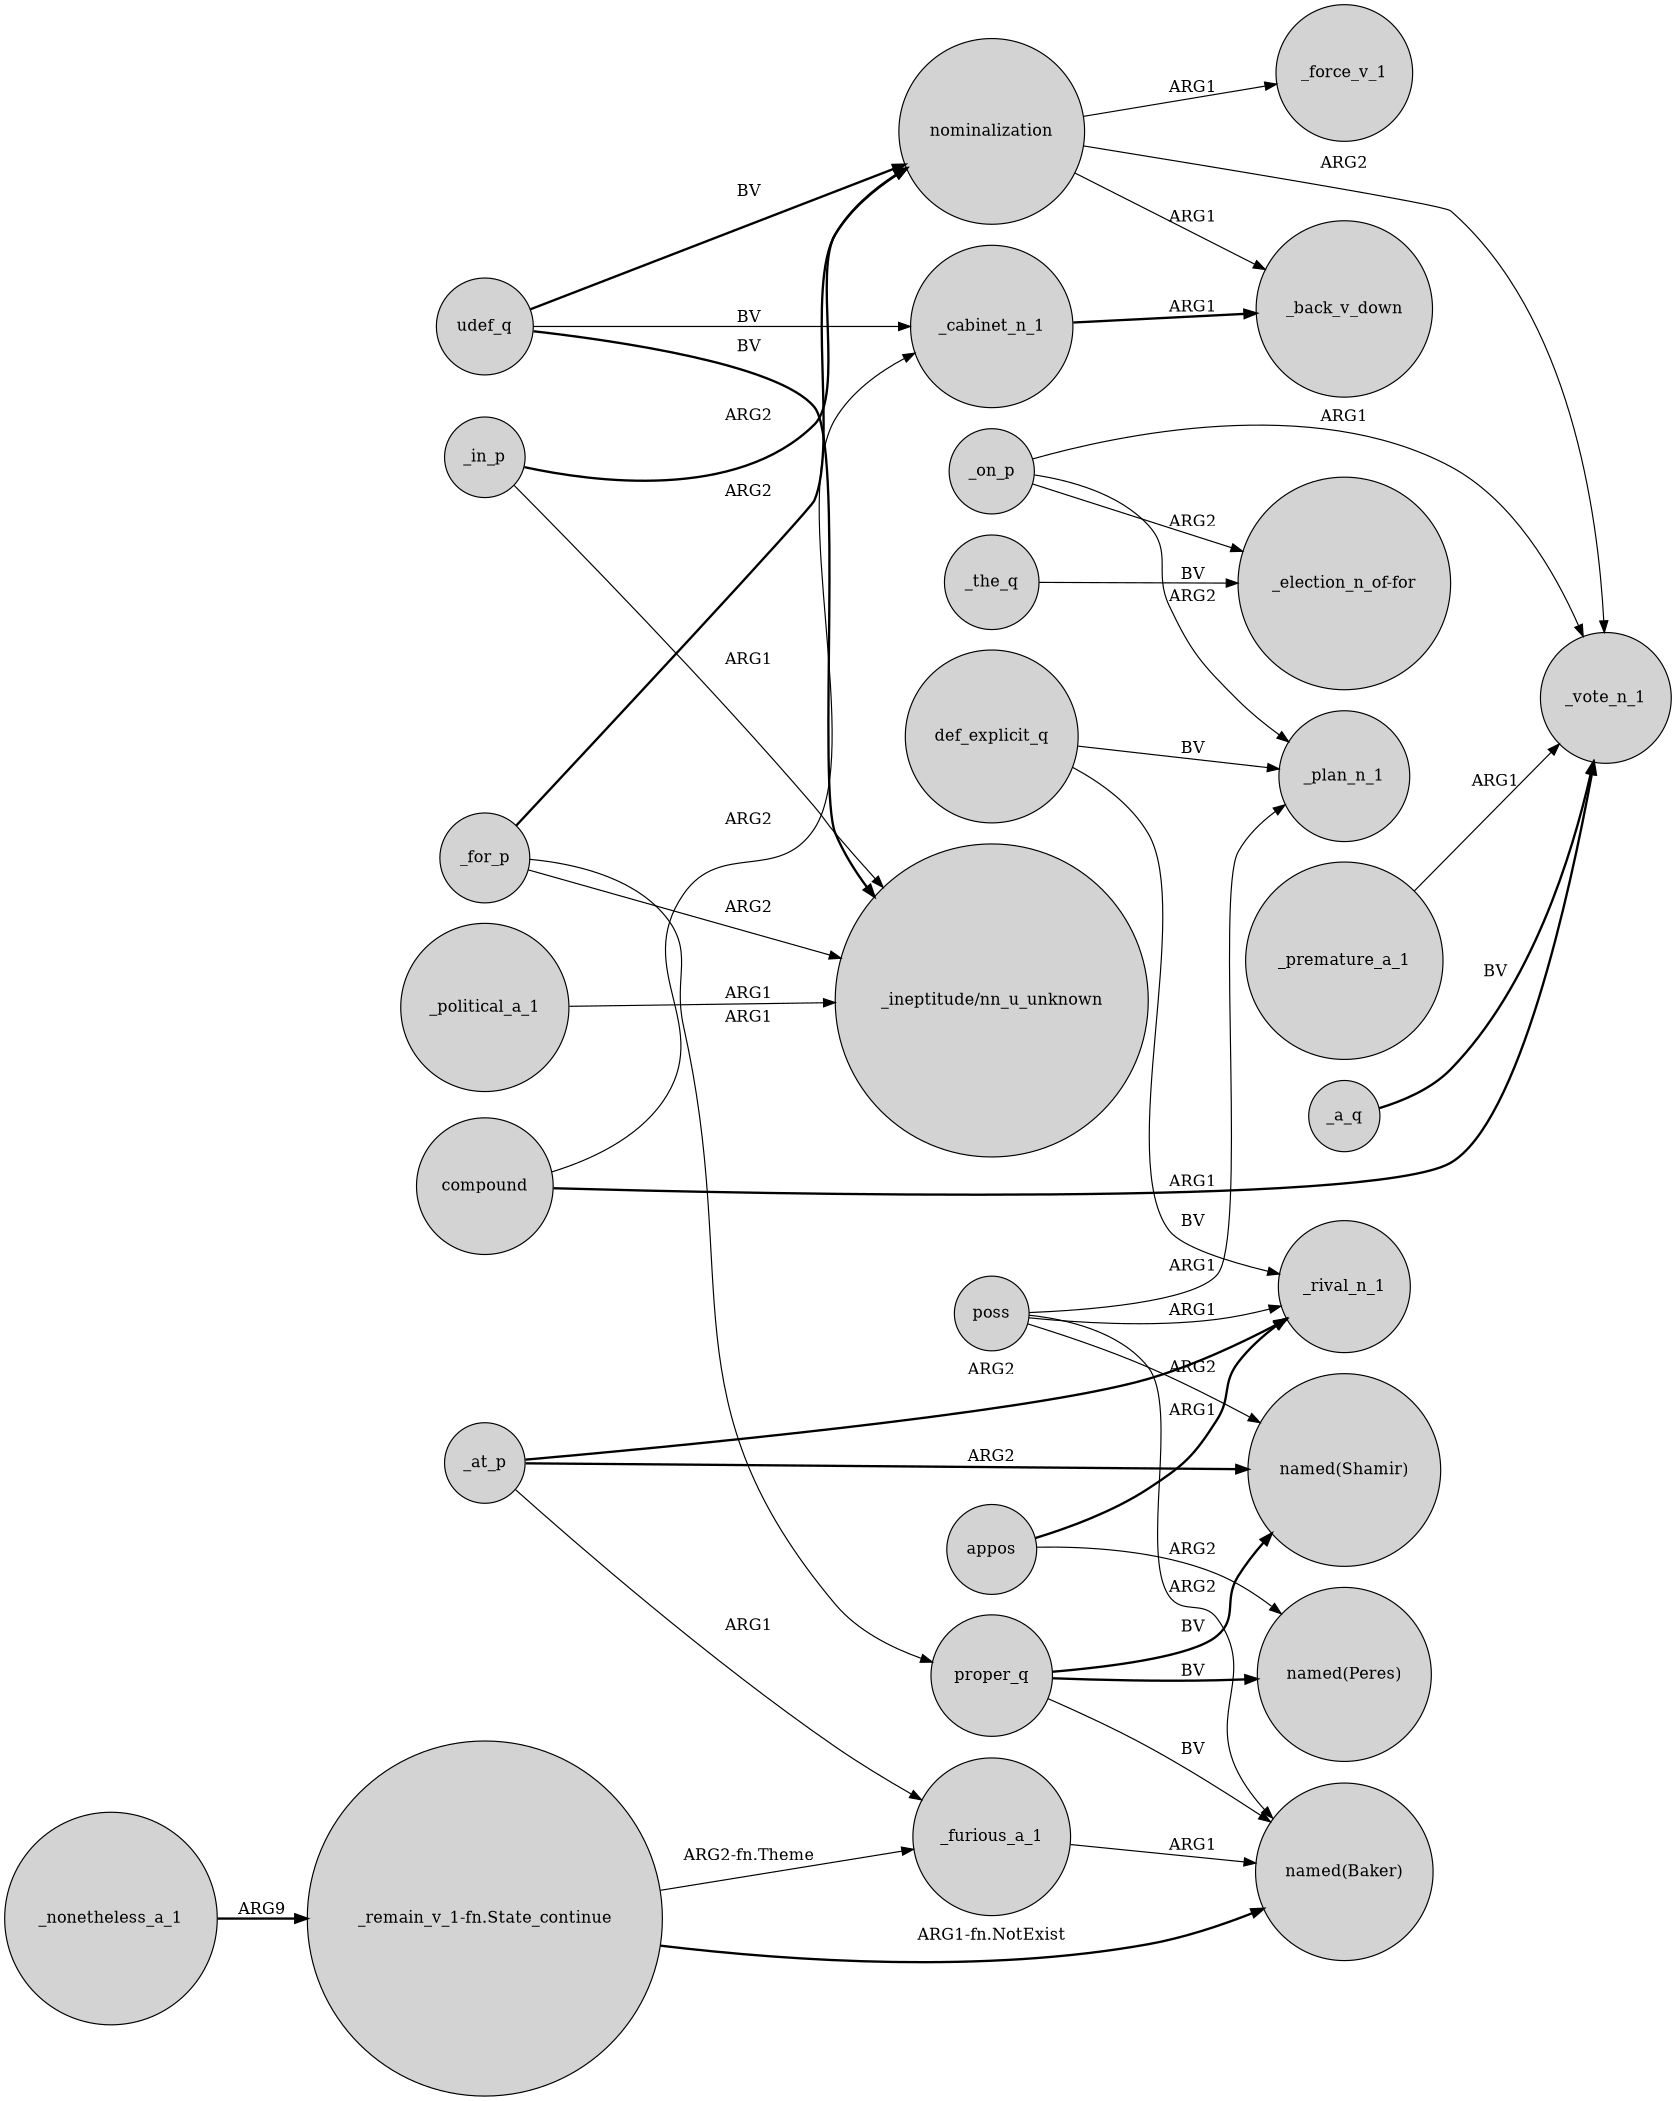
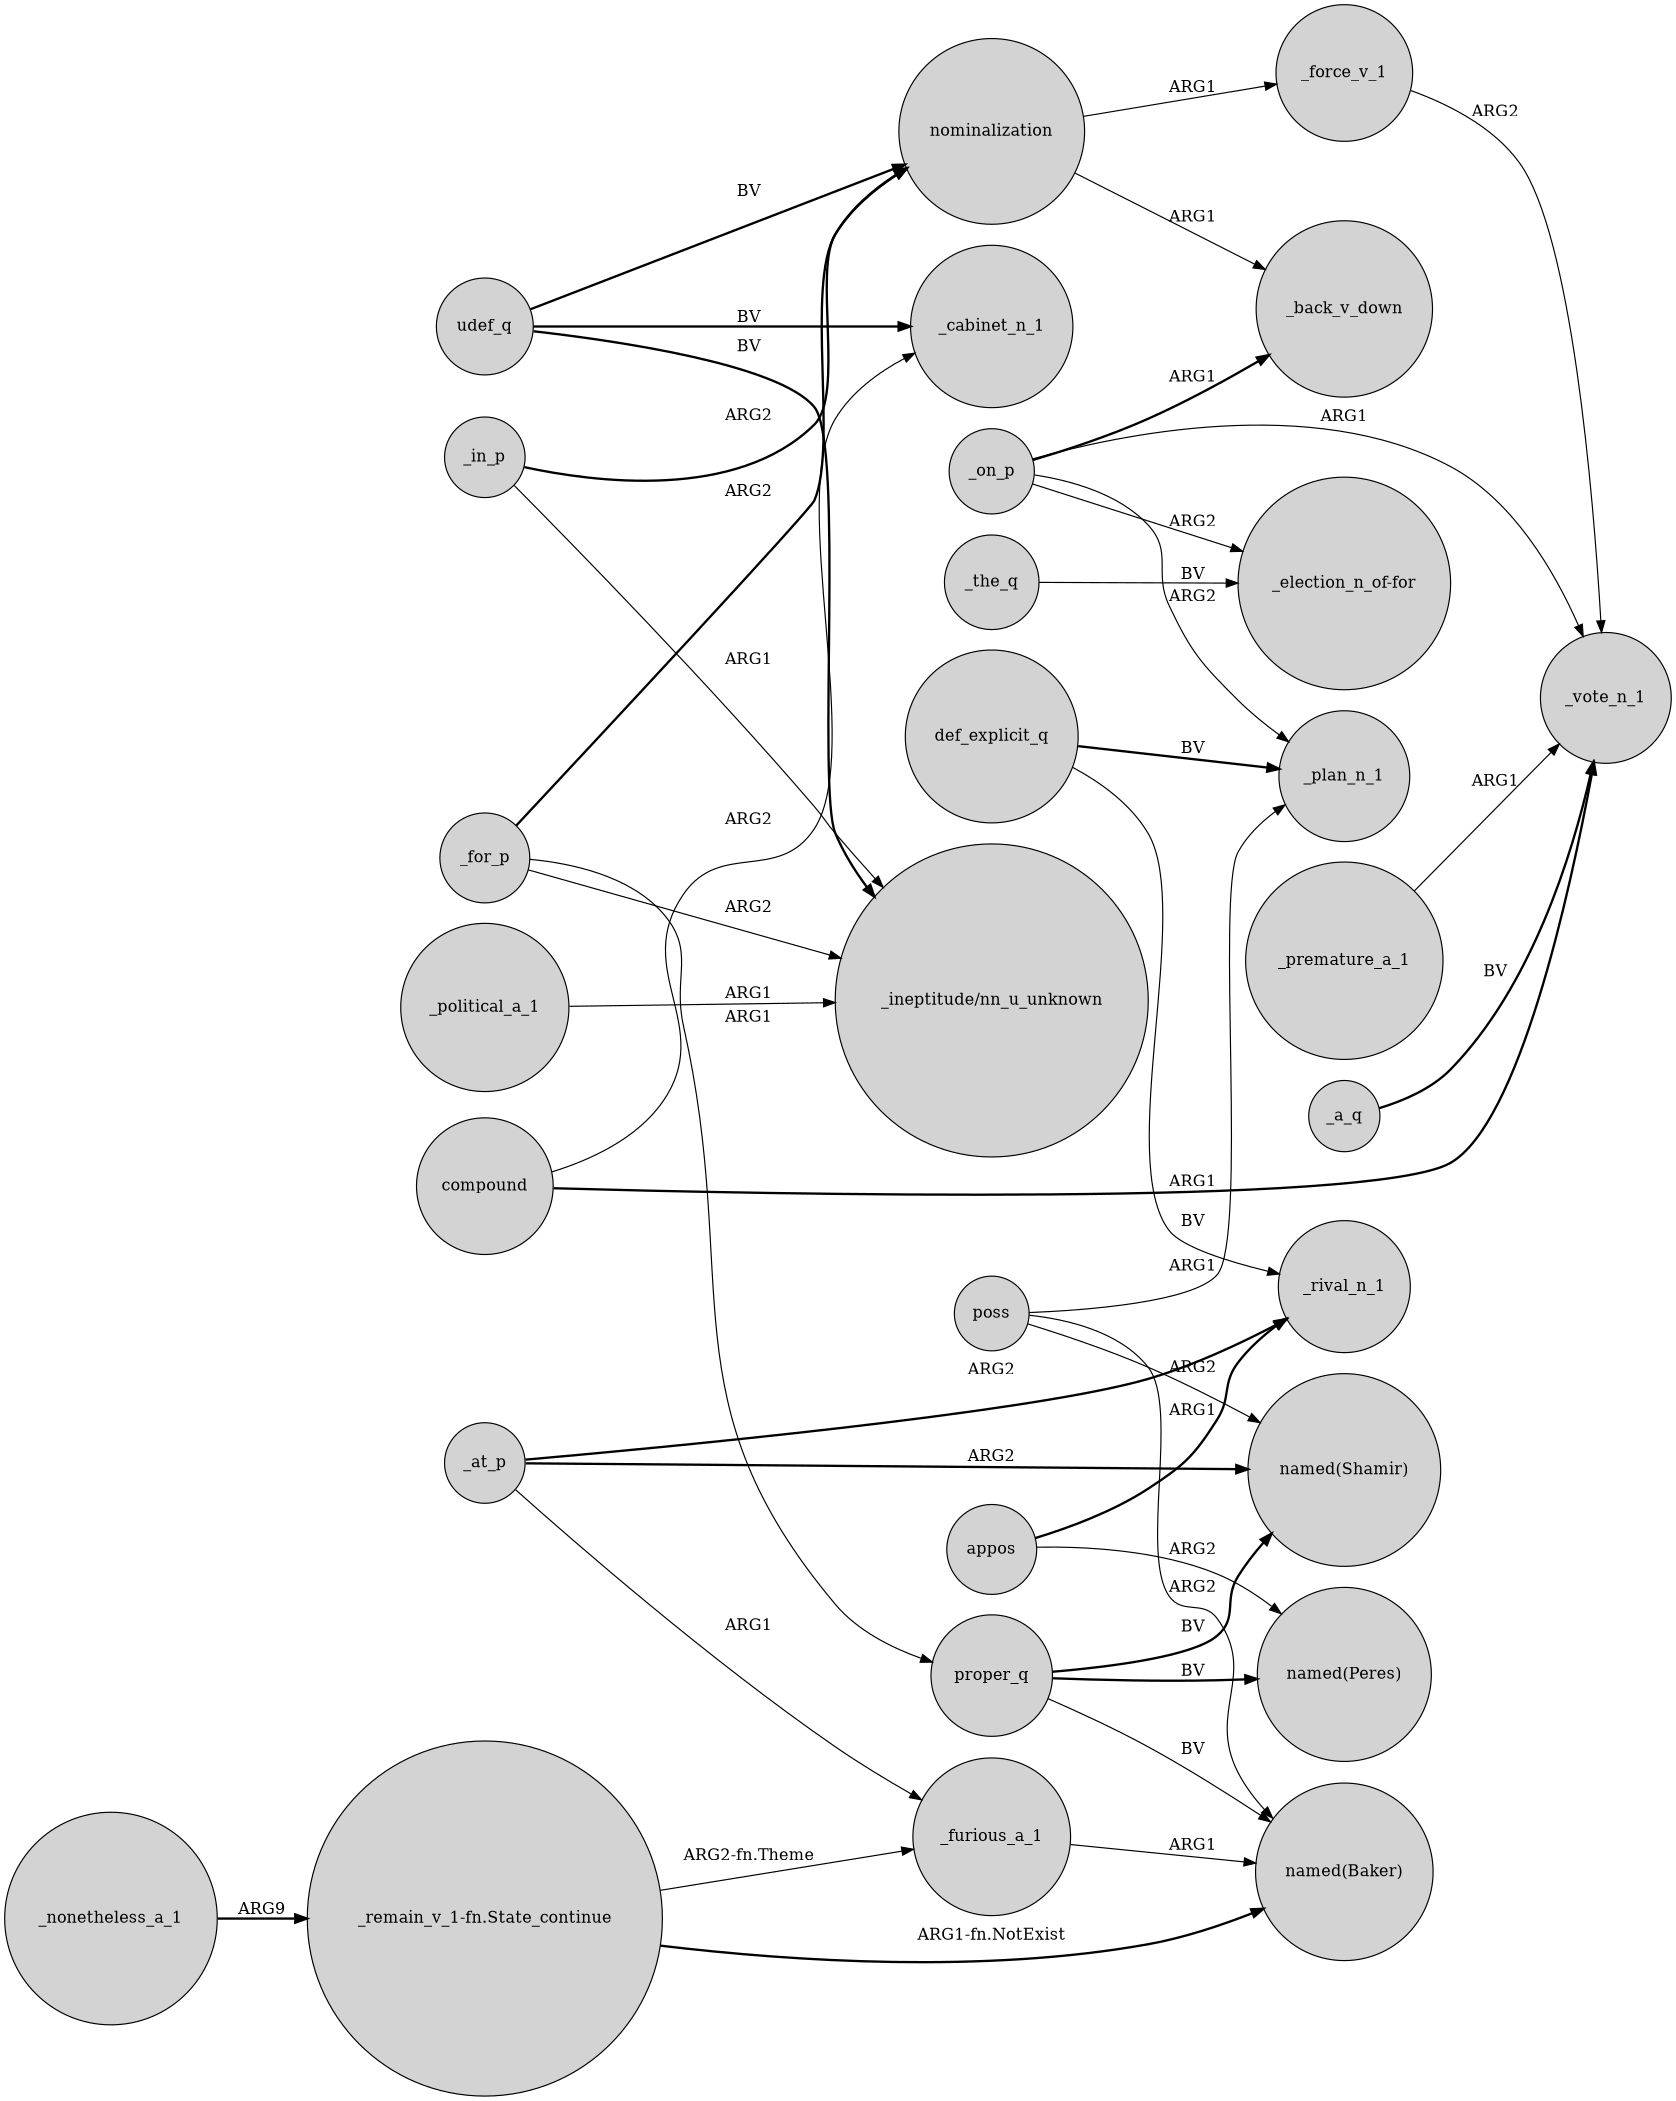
(1476, 238) -> (1569, 322)
(1159, 318) -> (1149, 418)
(716, 326) -> (716, 326)
(1173, 757) -> (1173, 757)
(1150, 1324) -> none
